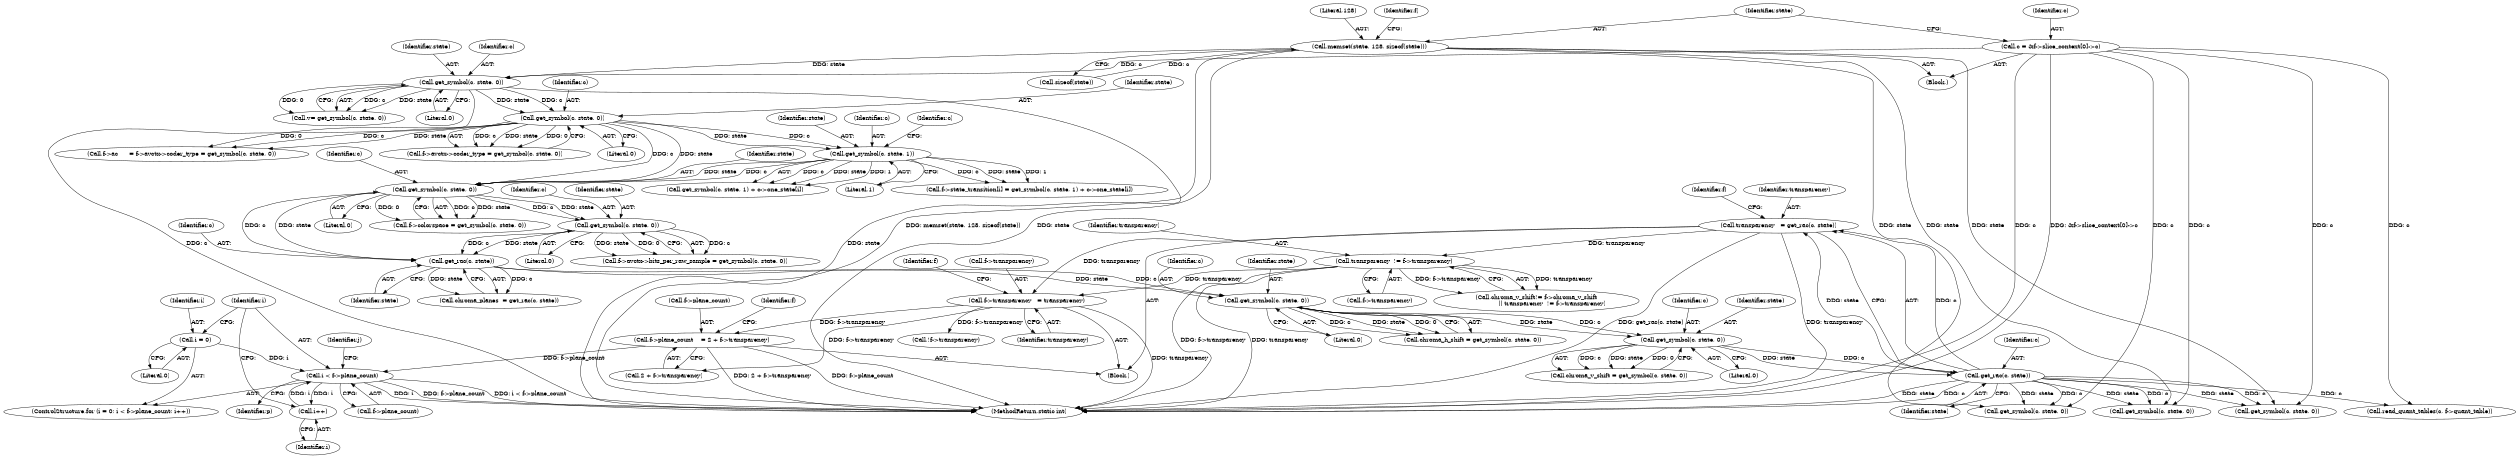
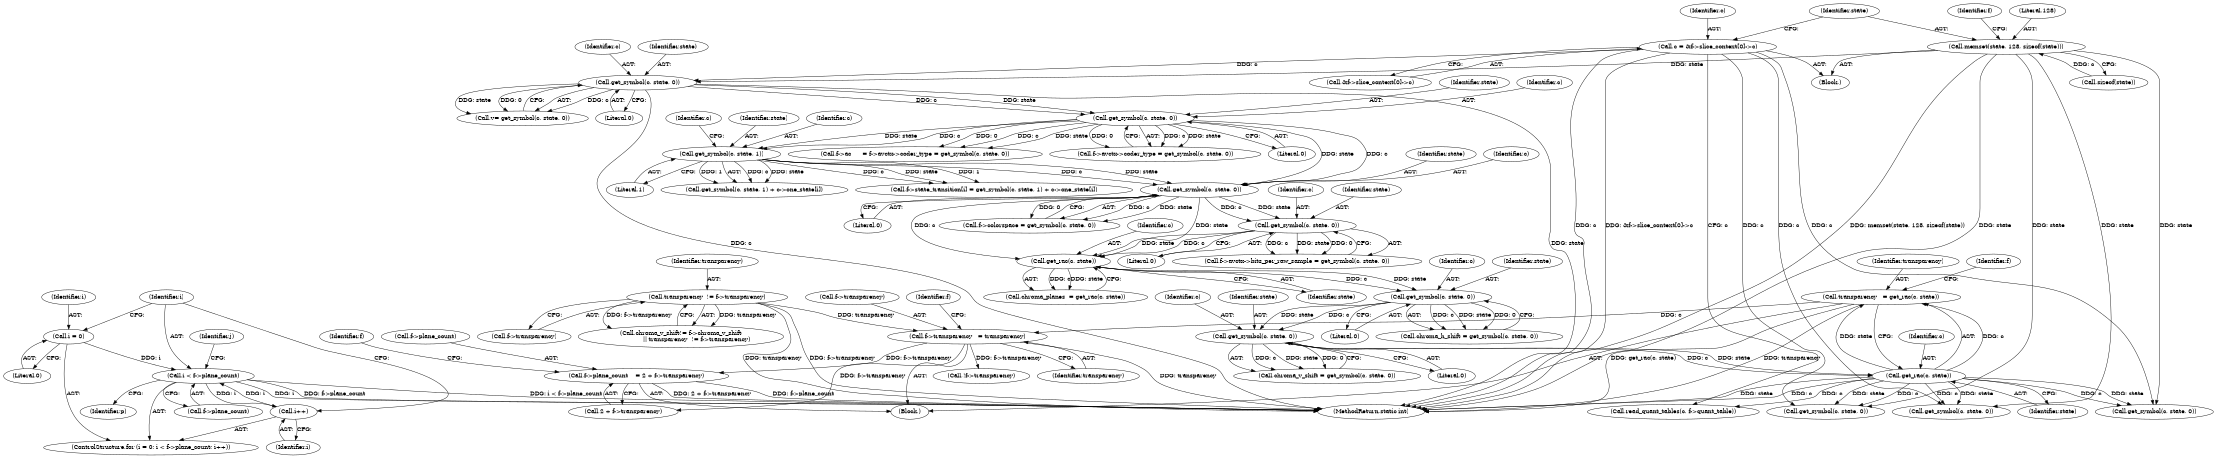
none -> (1370, 83)
(2399, 226) -> (1718, 226)
(1581, 241) -> none
(1112, 261) -> (1671, 315)
(516, 359) -> none
none -> (230, 428)
